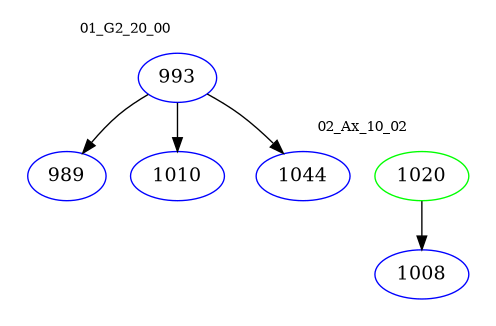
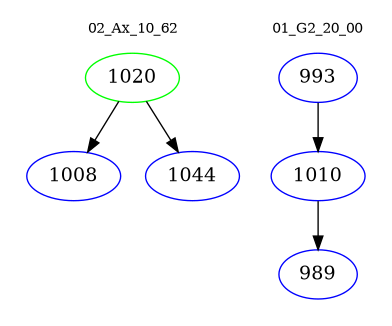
(118, 116) -> (318, 219)
(255, 126) -> (159, 121)
(362, 128) -> (133, 29)
